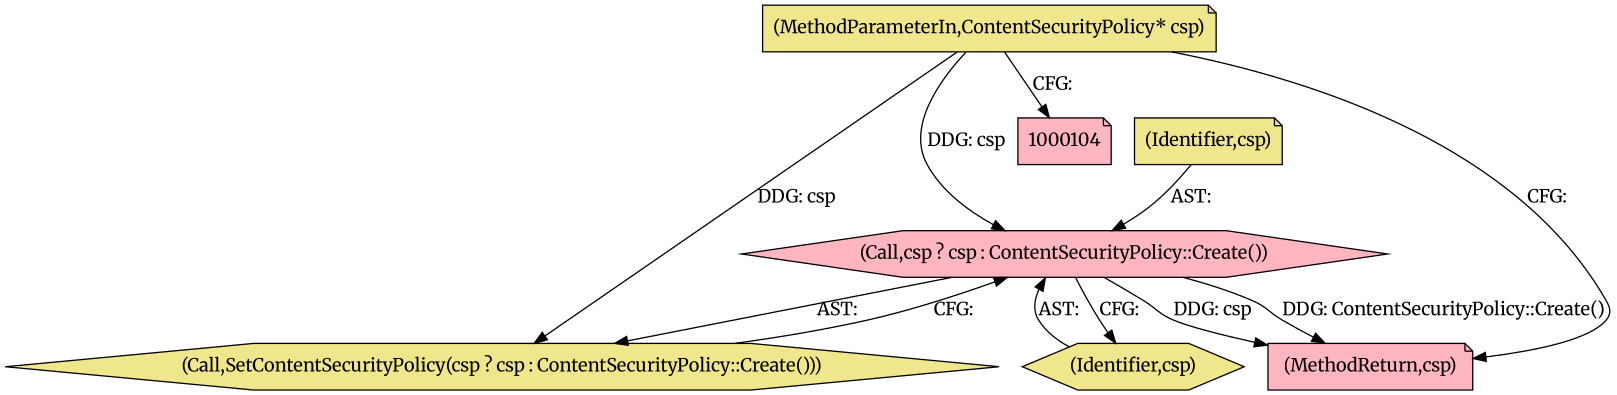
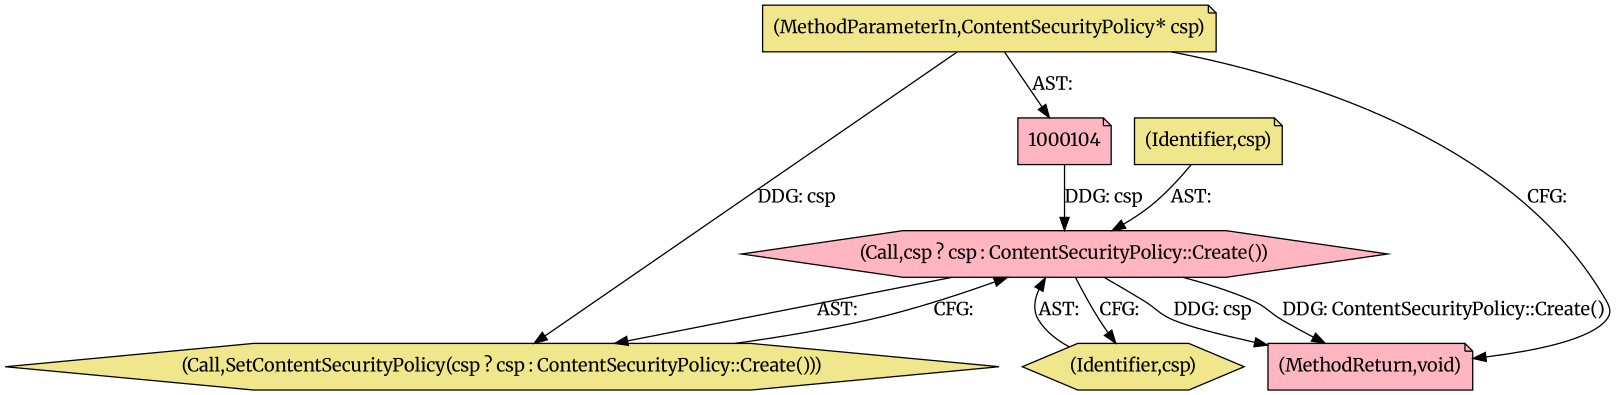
(1055, 85) -> (1055, 85)
(922, 148) -> (1065, 191)
(1370, 367) -> (1370, 367)
